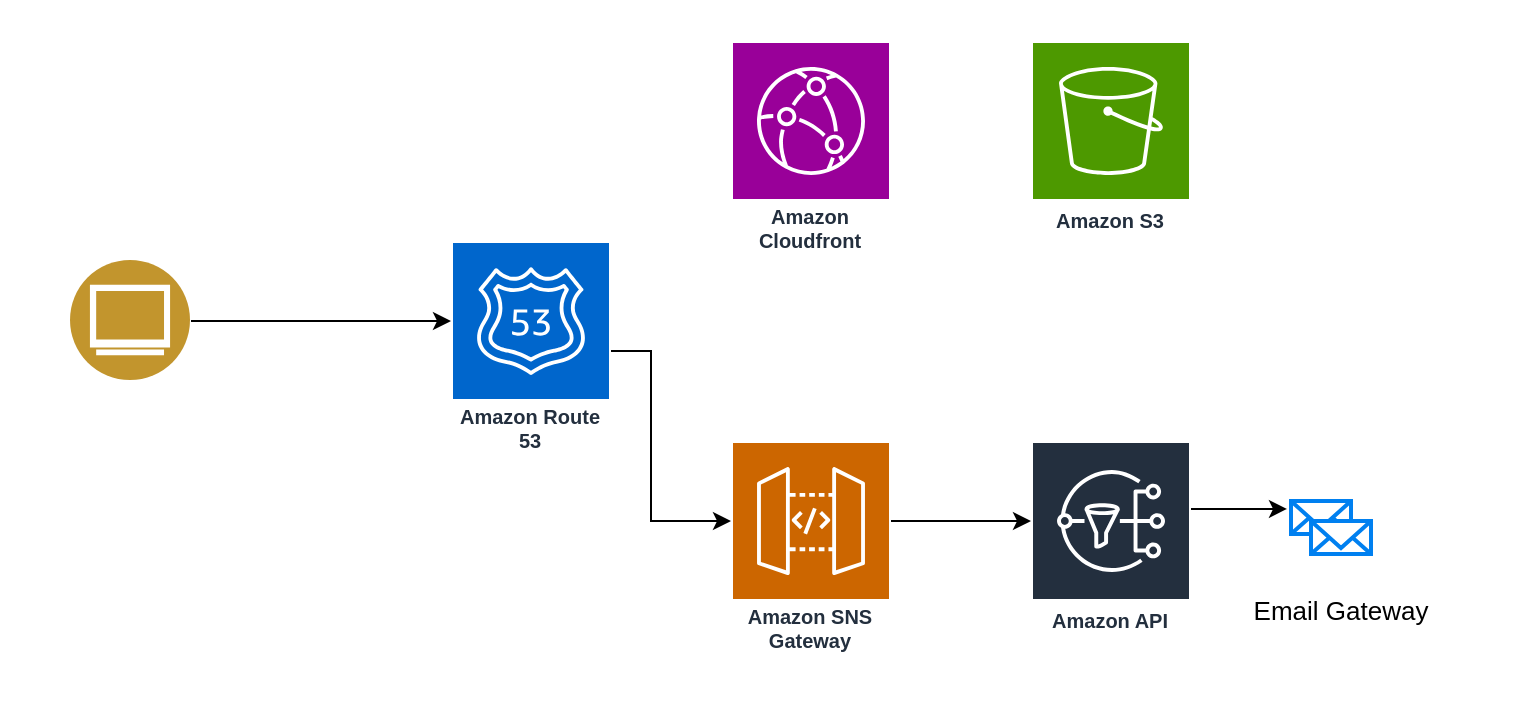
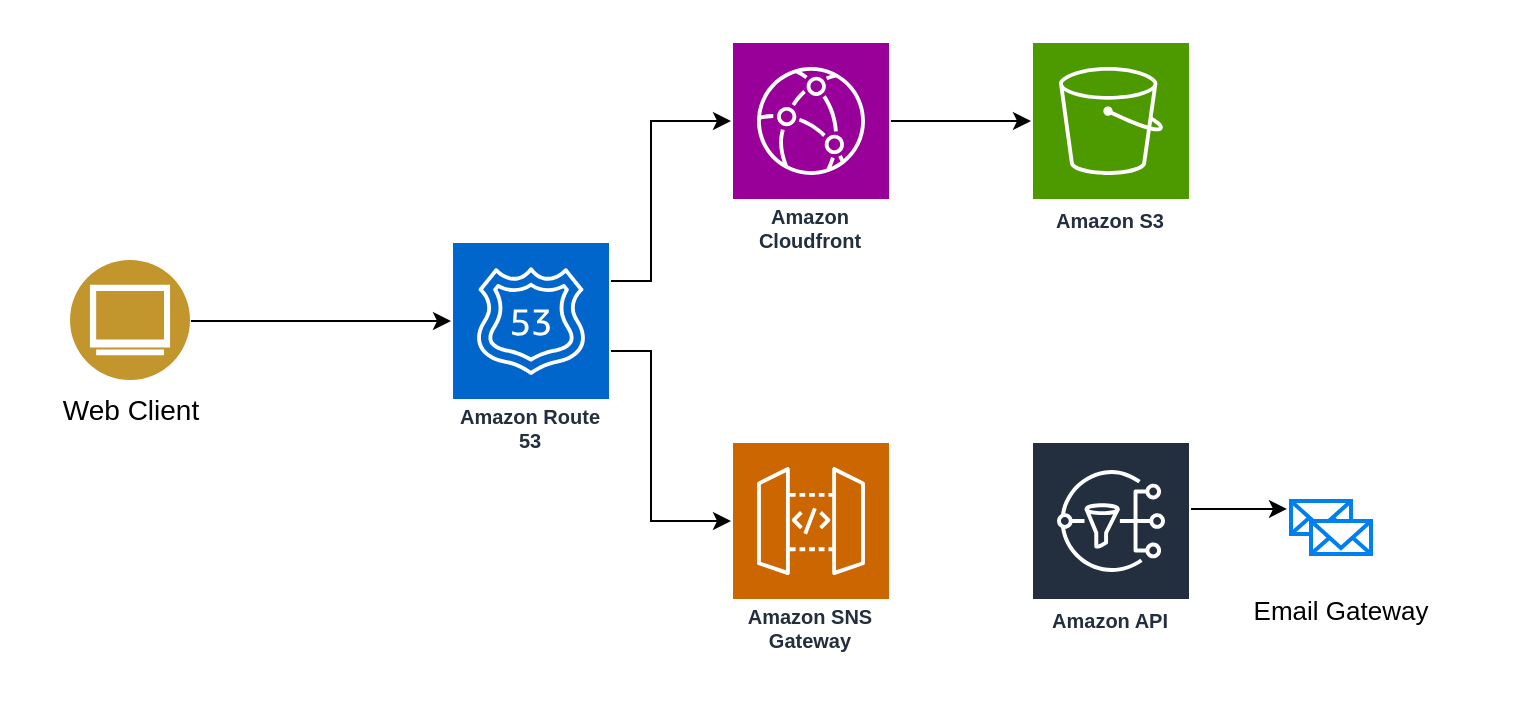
none -> (954, 121)
none -> (651, 188)
none -> (131, 411)
(954, 521) -> none
